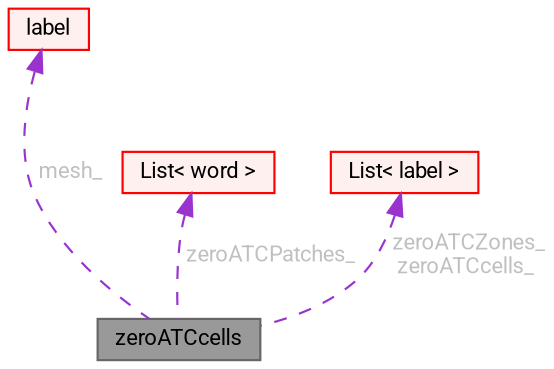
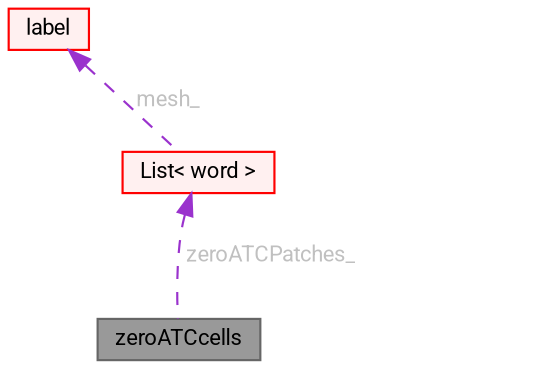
(405, 172) -> none
(45, 215) -> (132, 108)
